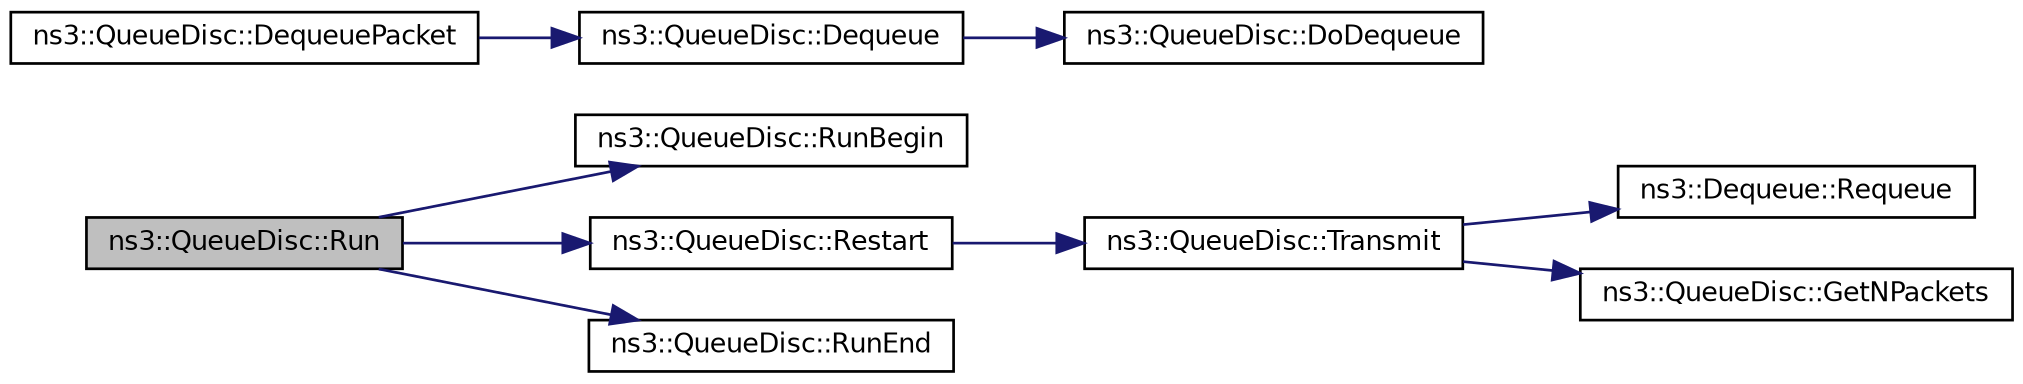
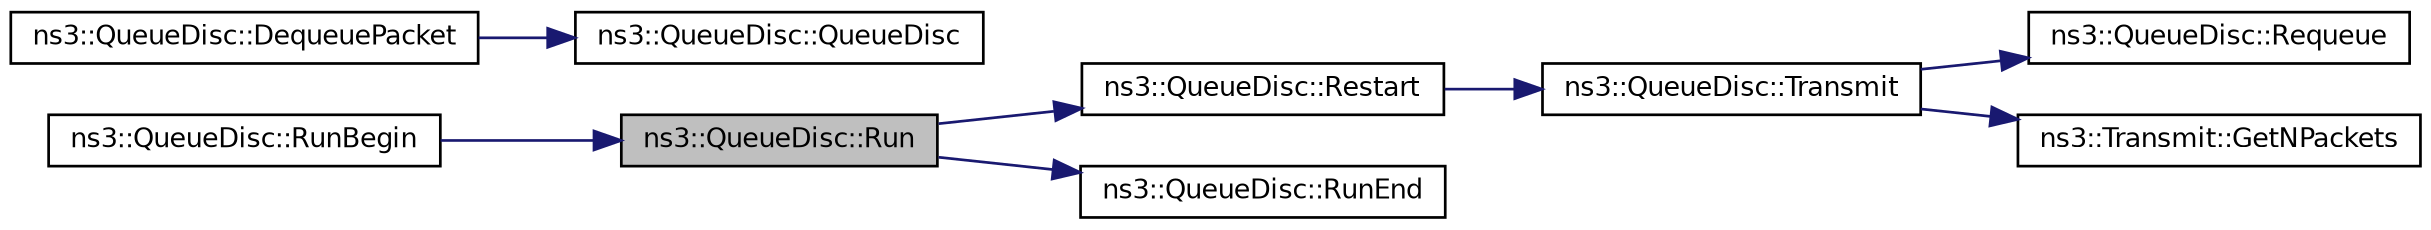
(771, 38) -> (779, 38)
(1274, 38) -> none
(1796, 192) -> (2219, 38)
(495, 194) -> (517, 140)
(1796, 294) -> (2219, 140)
